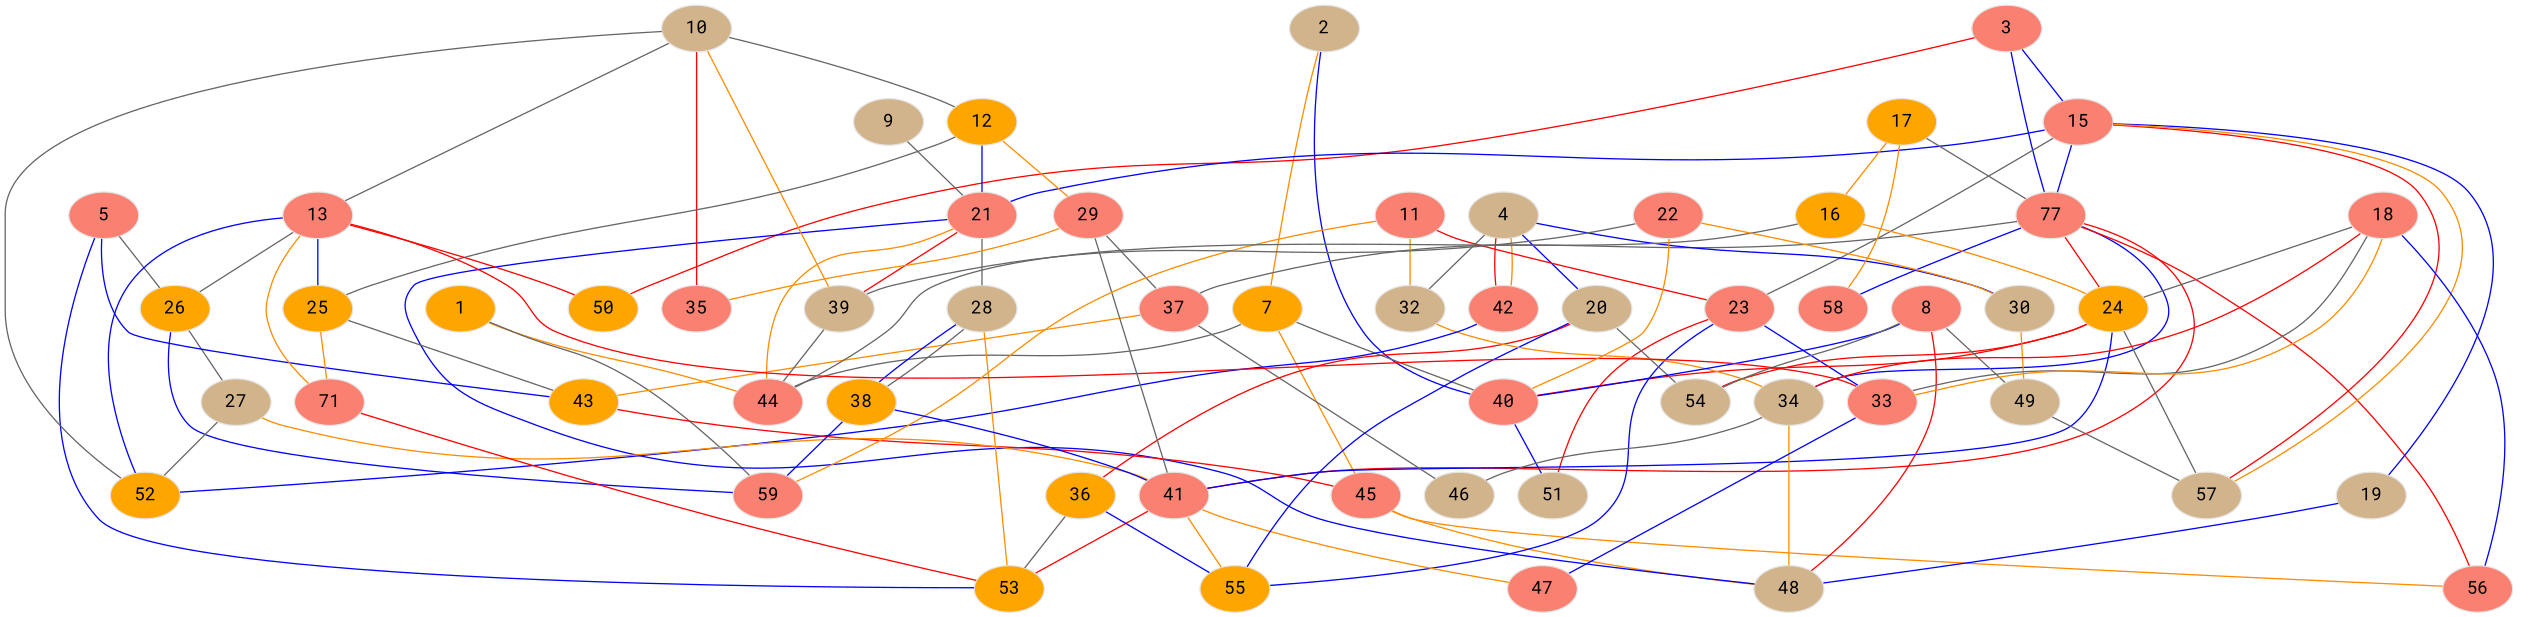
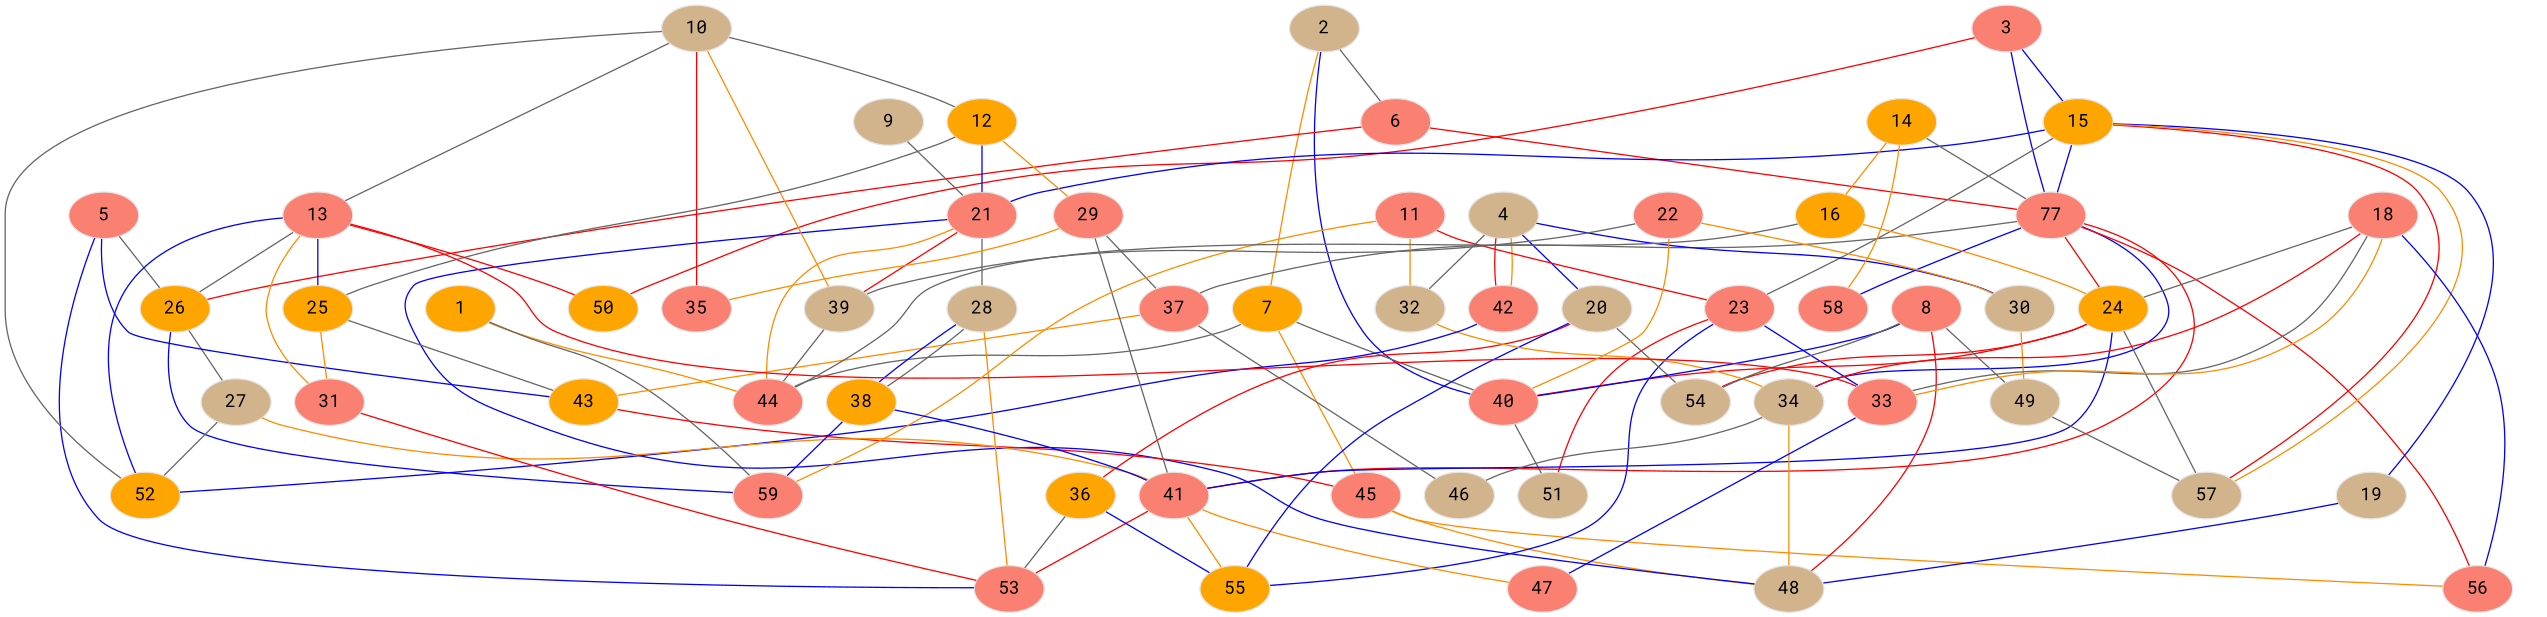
none -> (1396, 122)
(1902, 122) -> (1902, 122)
(2078, 122) -> (2078, 122)
(329, 402) -> (329, 402)
(1528, 449) -> (1528, 449)
(1009, 589) -> (1009, 589)
